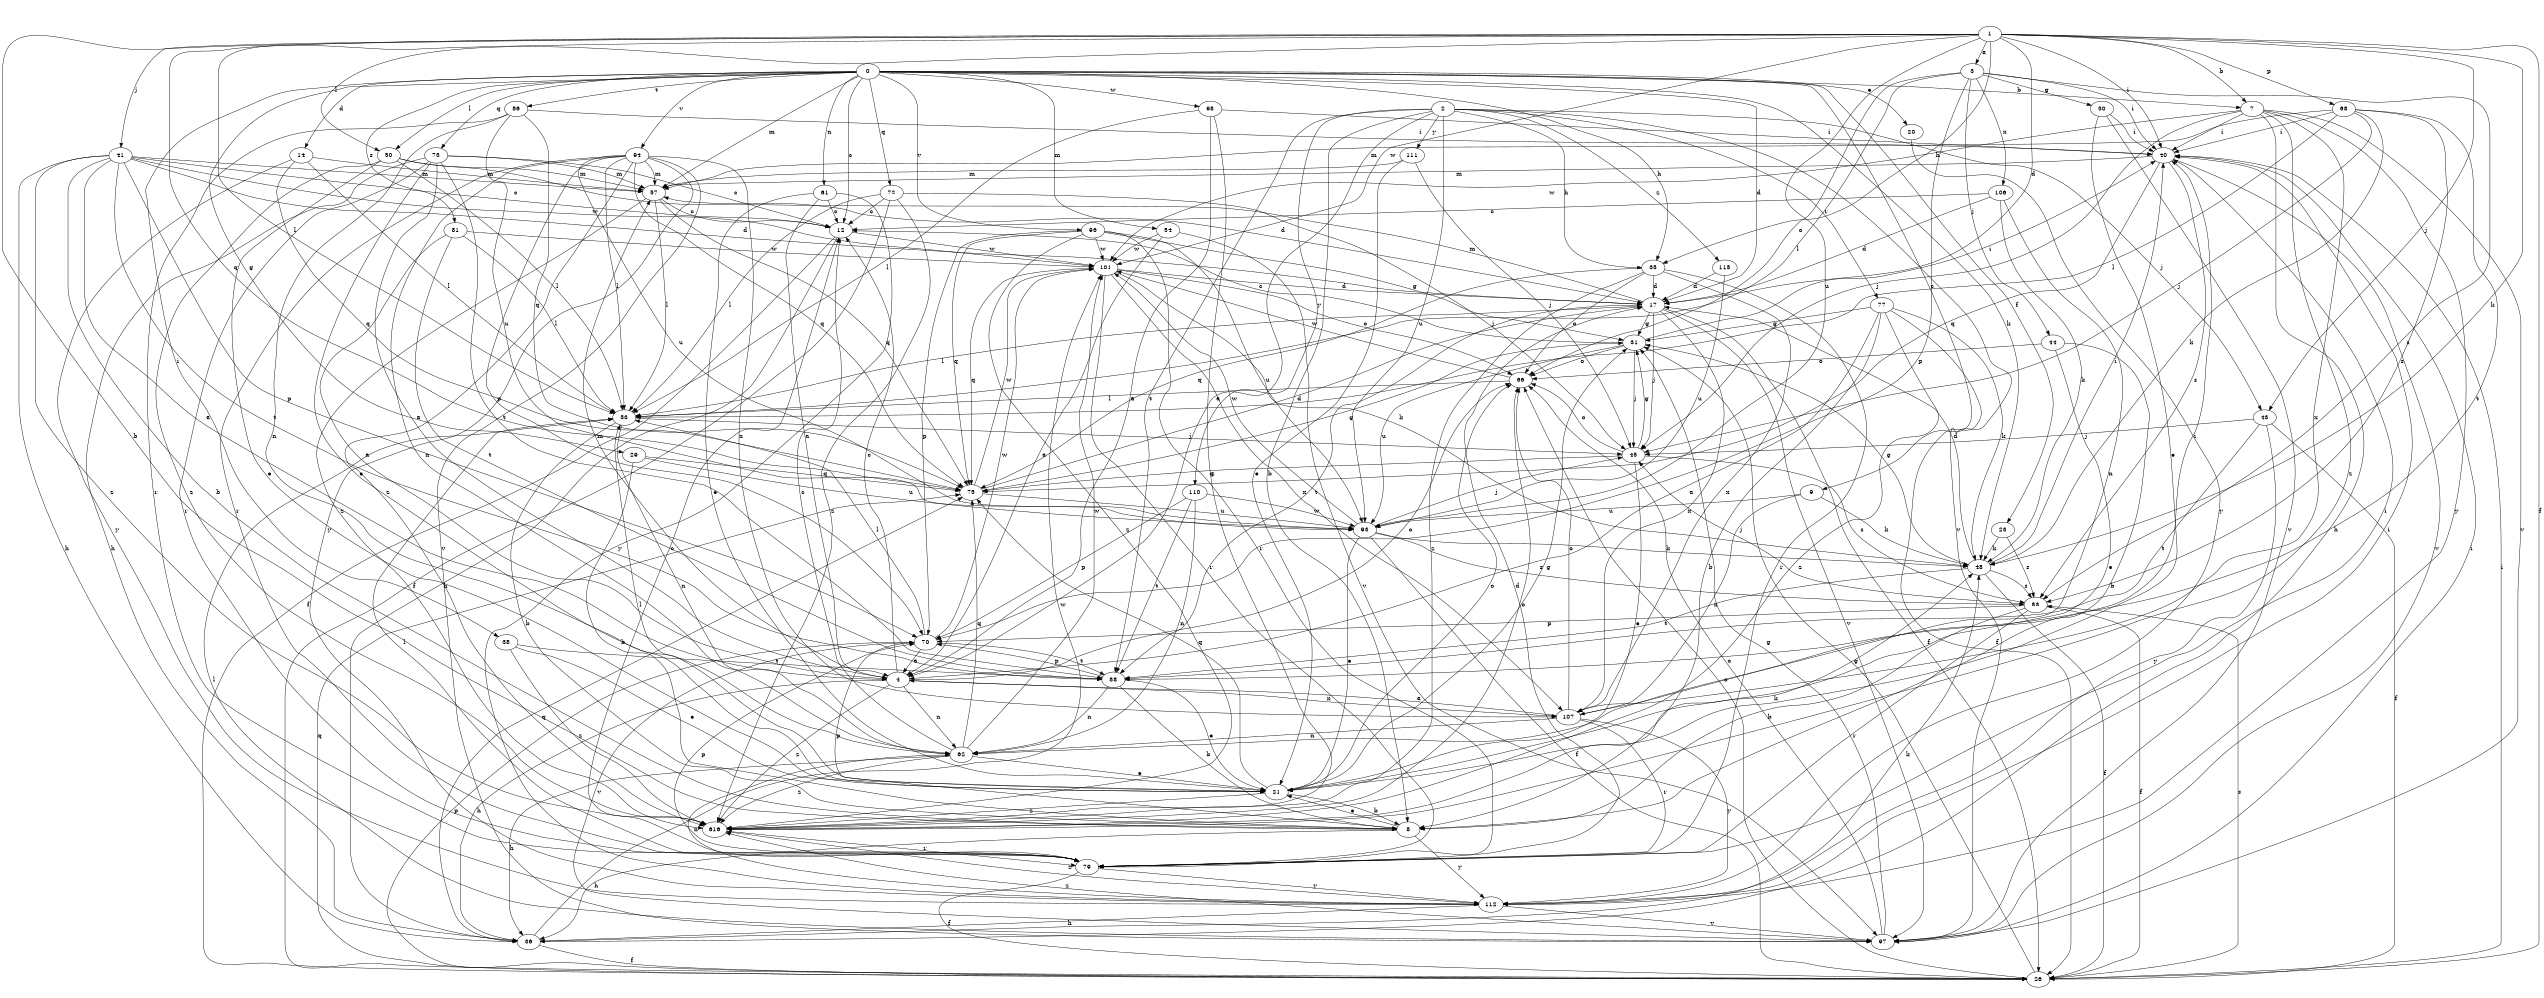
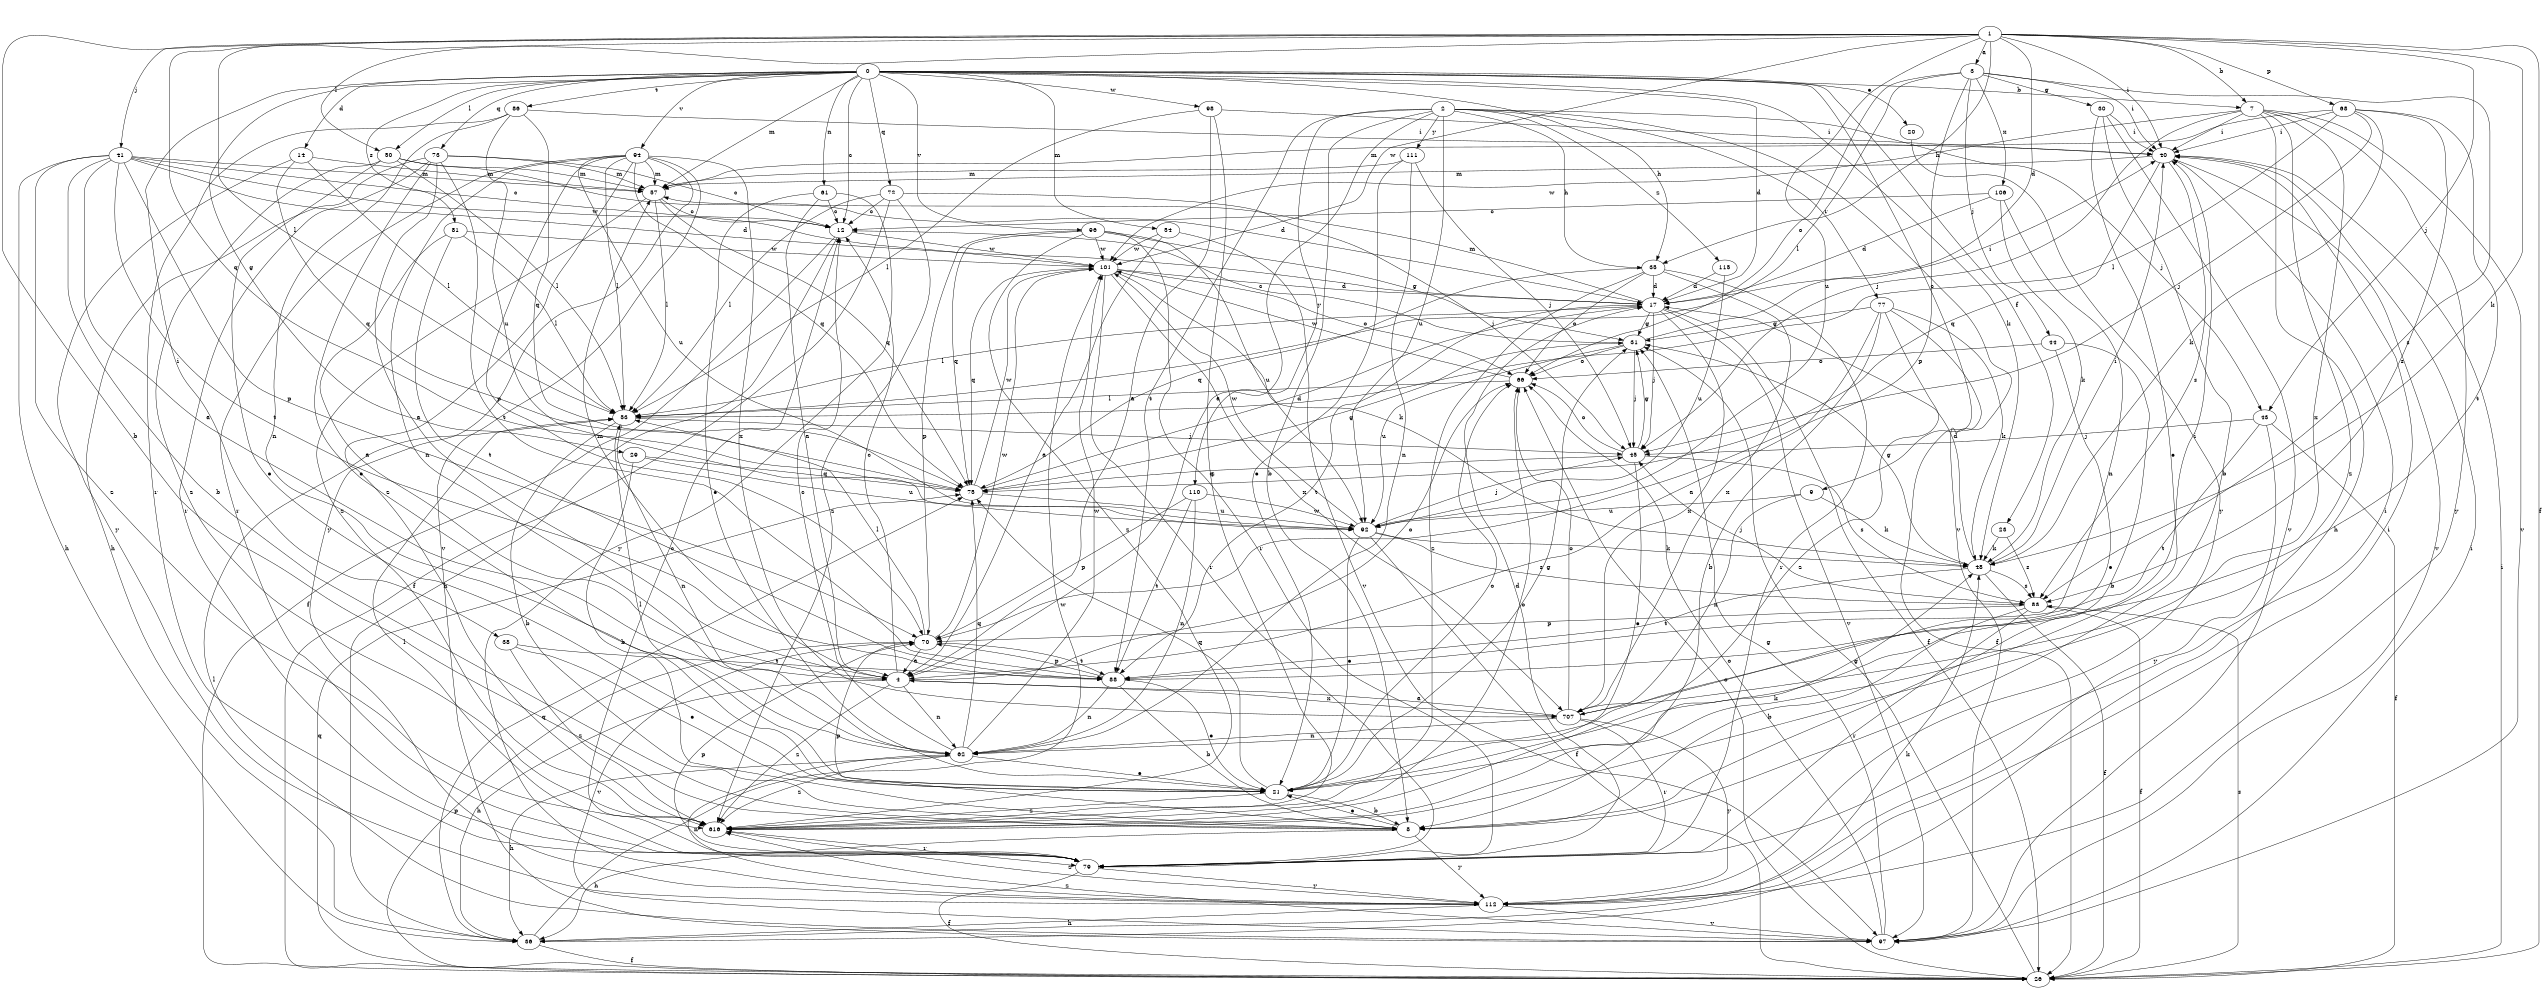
(1365, 530) -> (1365, 530)
none -> (1345, 561)
none -> (2047, 655)
(1569, 717) -> (1569, 717)
